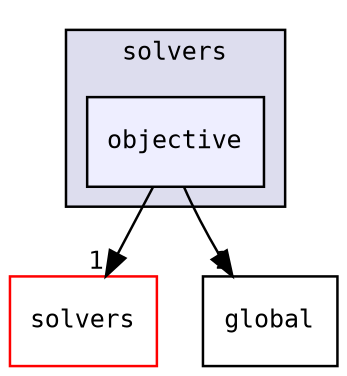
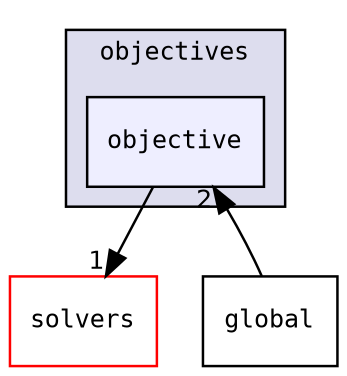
(176, 54) -> (176, 54)
(202, 223) -> (245, 242)
